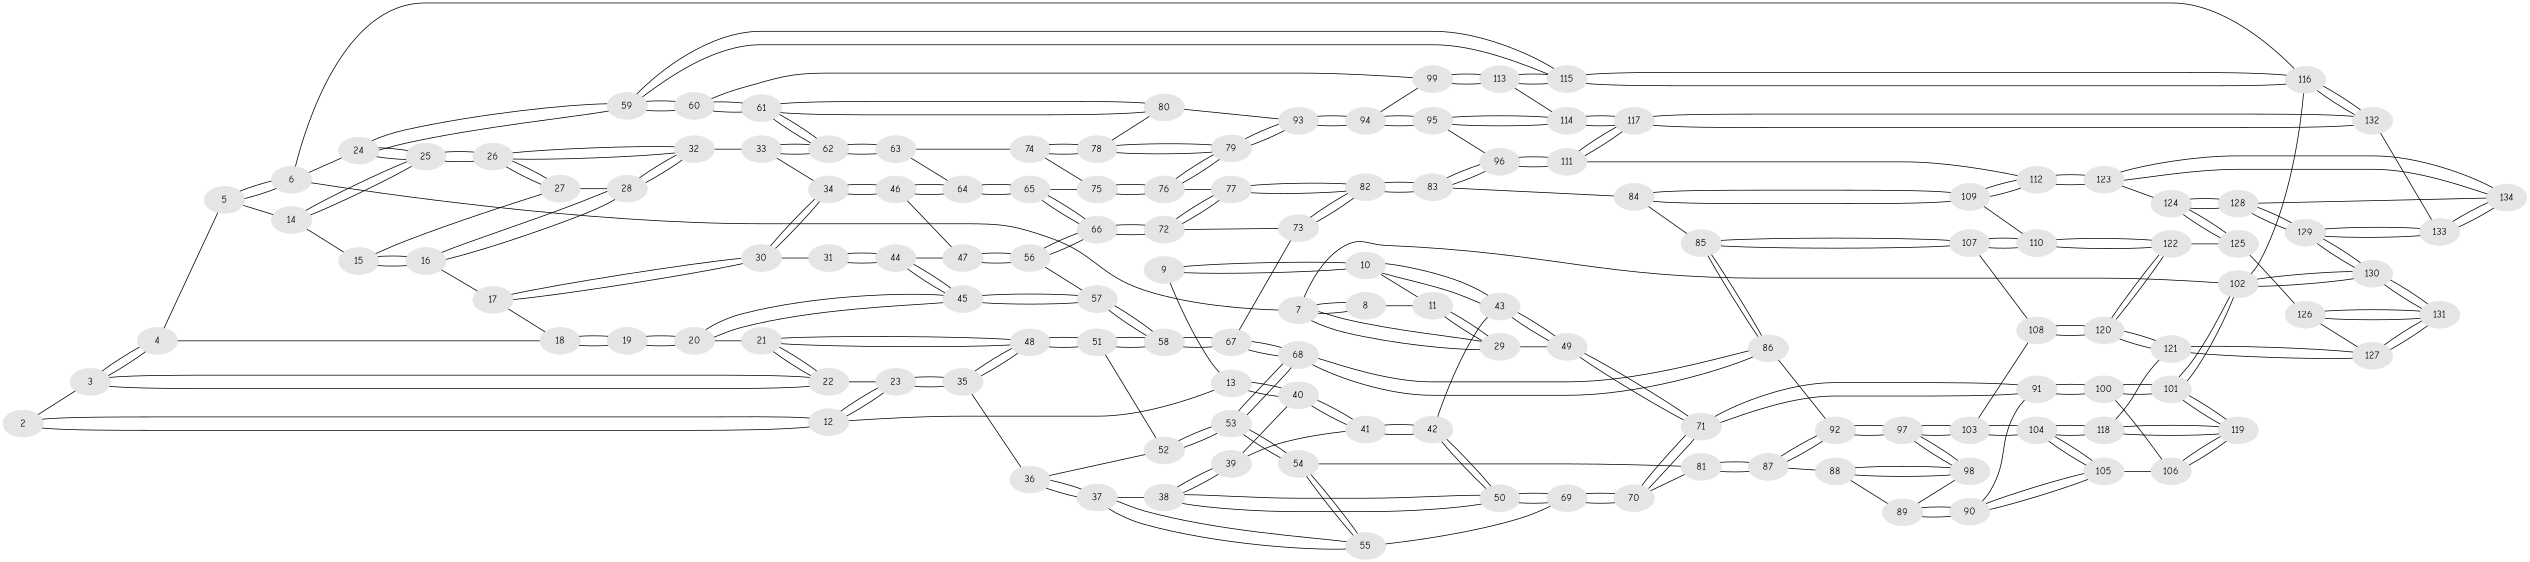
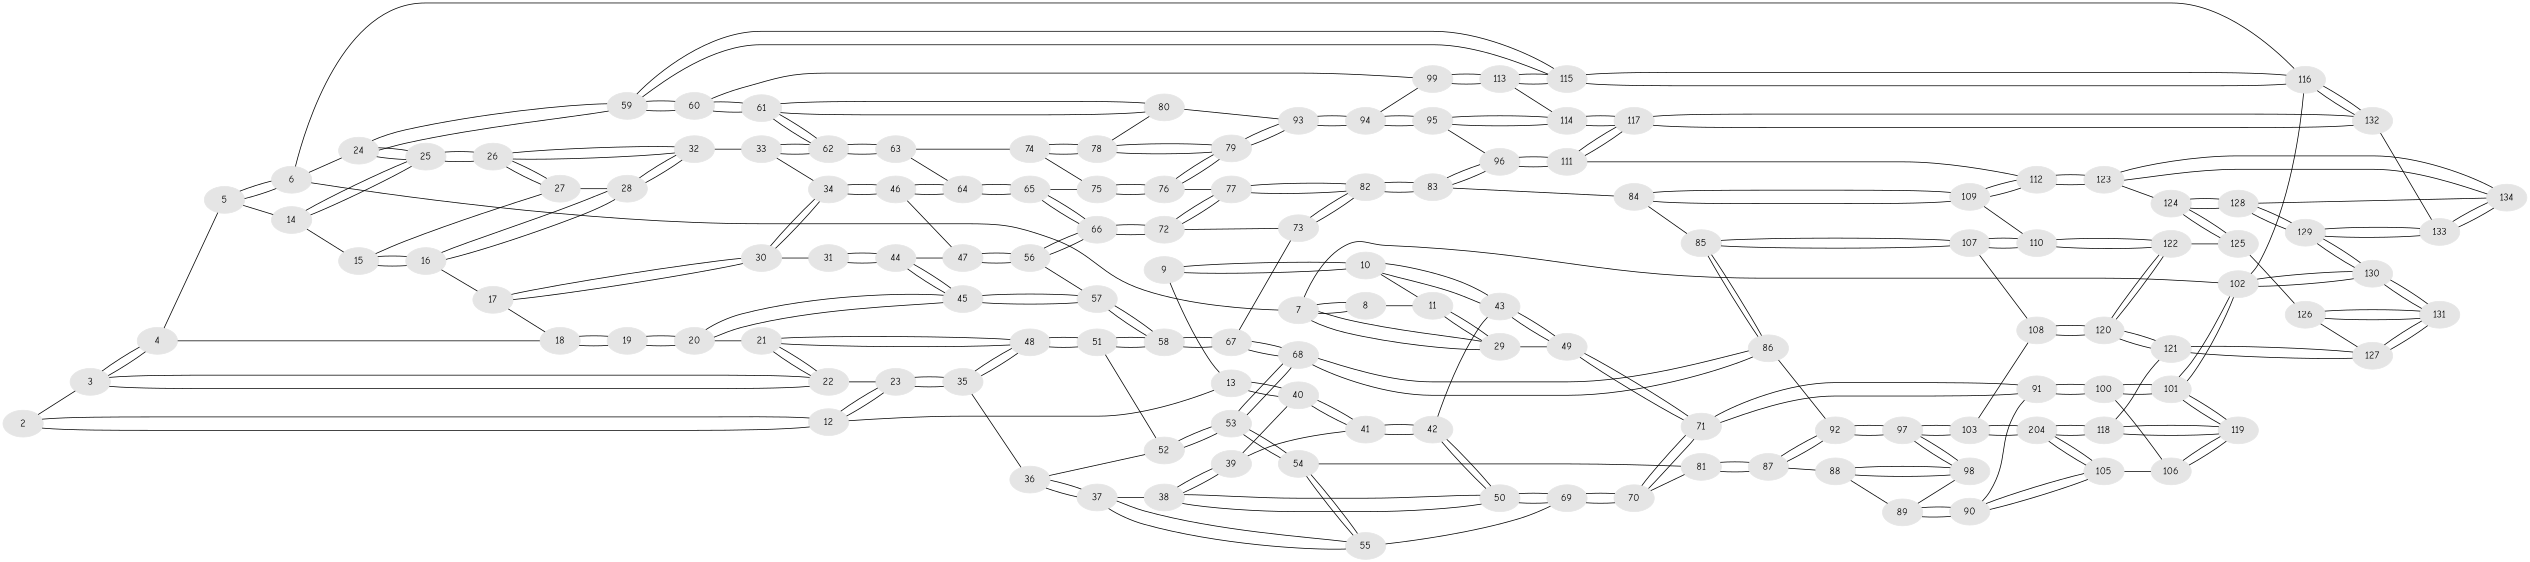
(2037, 430) -> (2037, 430)
